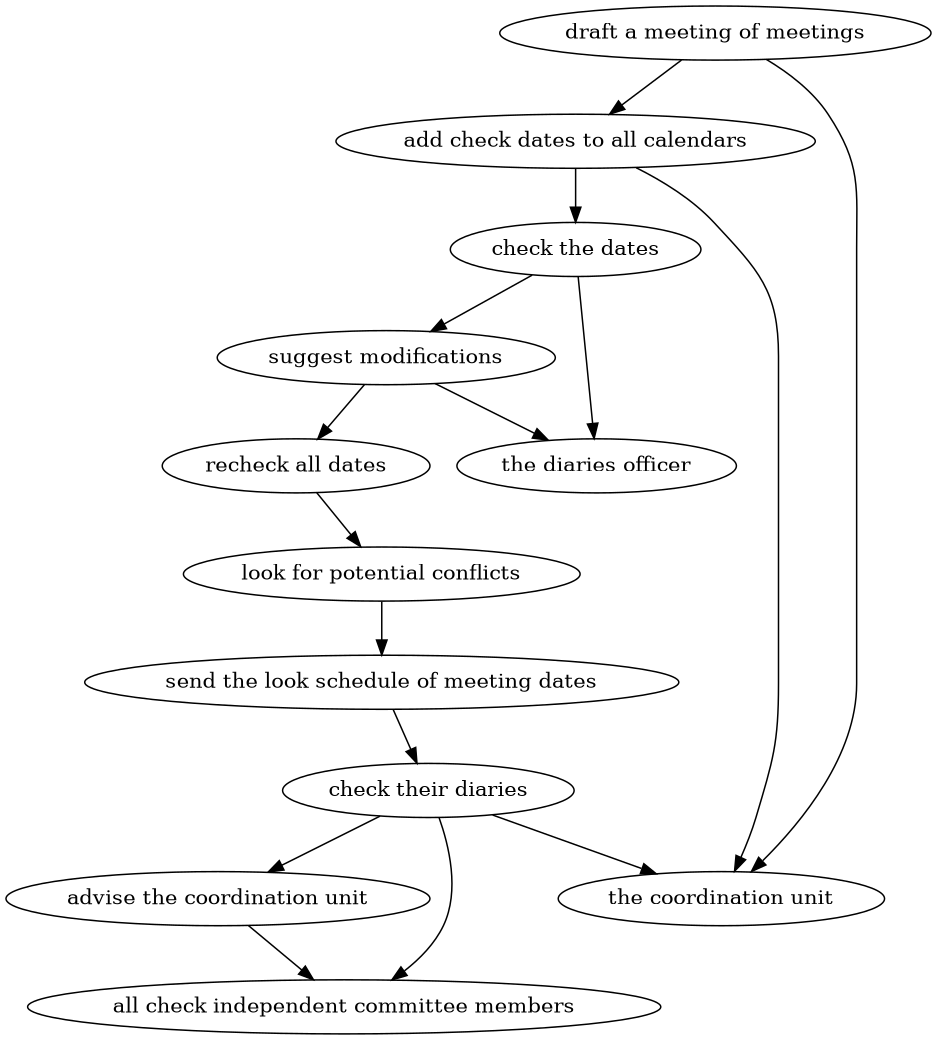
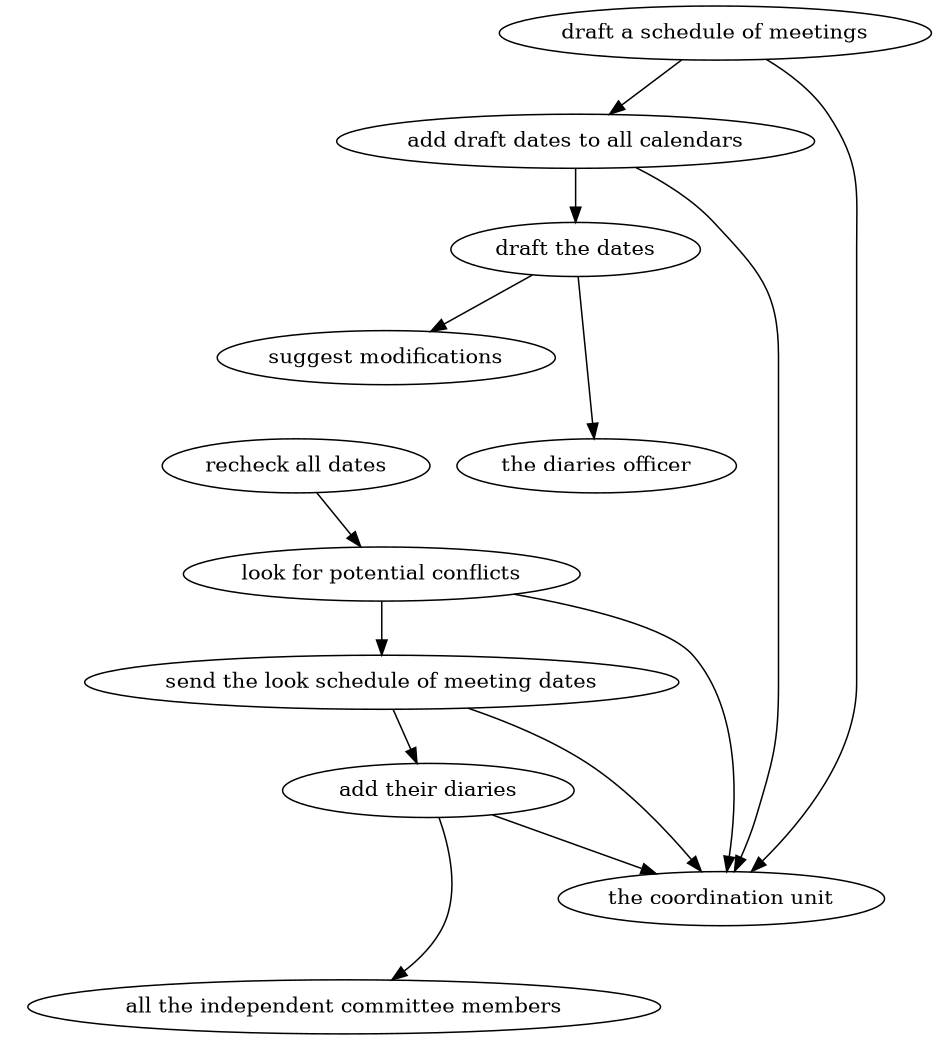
(715, 33) -> (715, 33)
(576, 141) -> (576, 141)
(576, 249) -> (576, 249)
(346, 406) -> none
(485, 408) -> none
none -> (699, 663)
none -> (592, 766)
(428, 790) -> (428, 790)
(218, 899) -> none
(344, 1007) -> (344, 1007)
